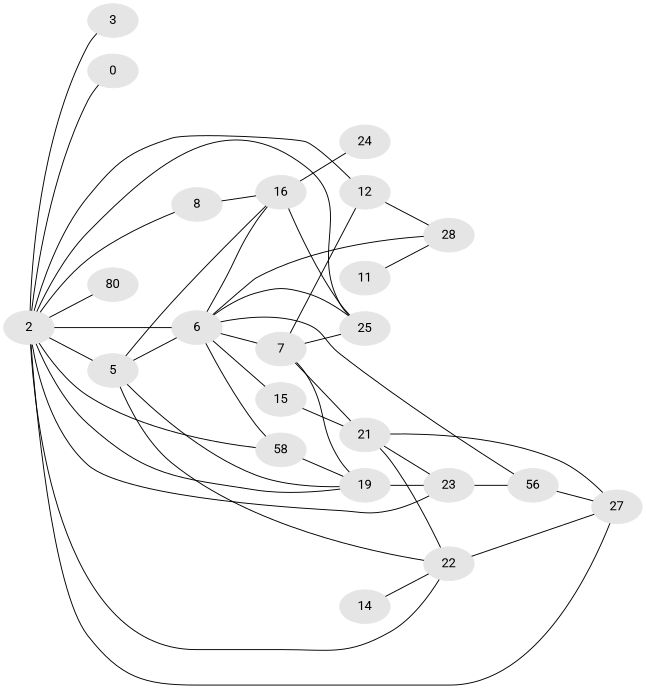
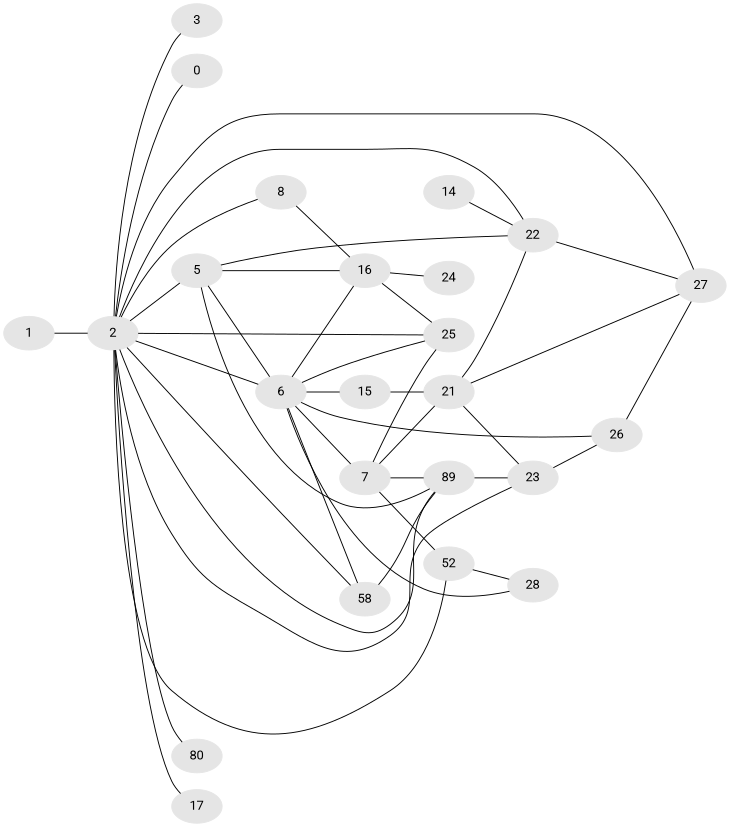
(365, 192) -> (449, 564)
(365, 278) -> none
none -> (29, 333)
(365, 485) -> (449, 478)
(533, 485) -> (617, 435)
none -> (197, 806)
